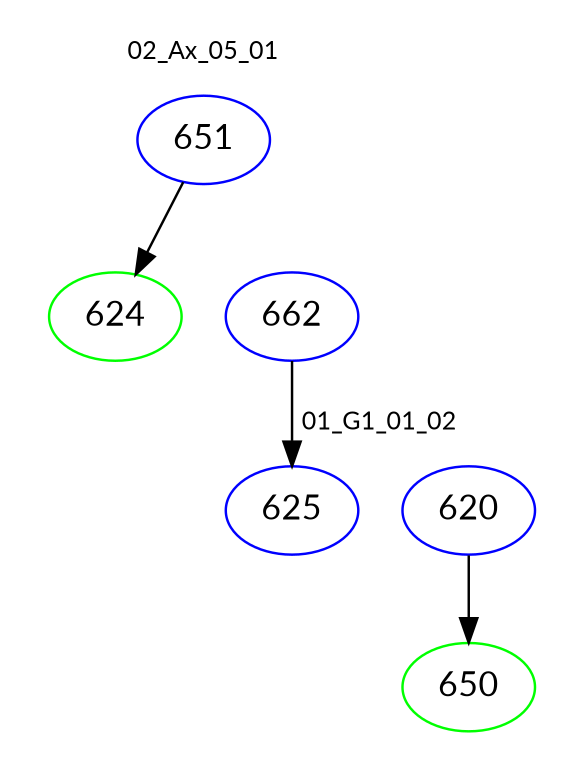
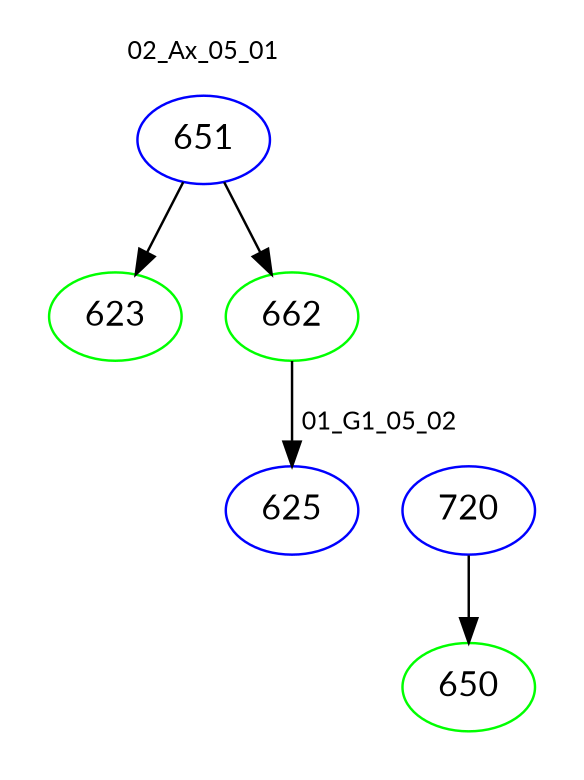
none -> (242, 217)
(115, 317) -> (115, 317)
(292, 317) -> (292, 317)
(380, 423) -> (380, 423)
(469, 510) -> (469, 510)
